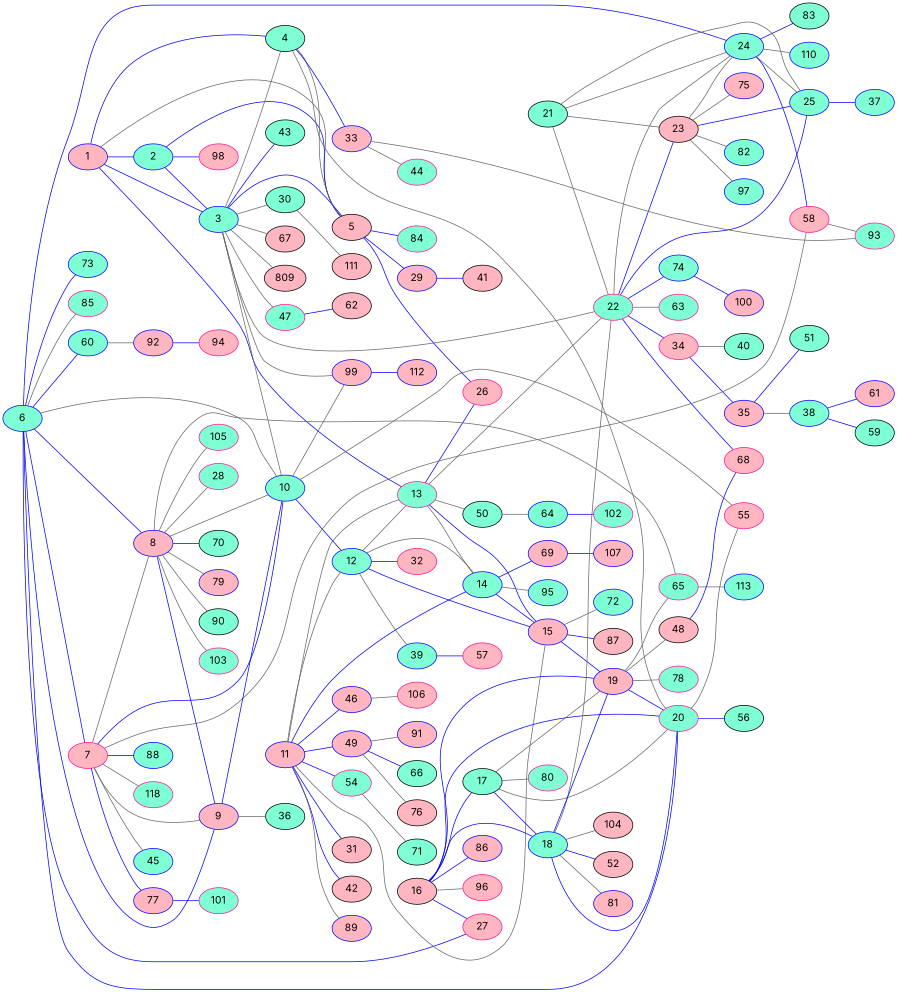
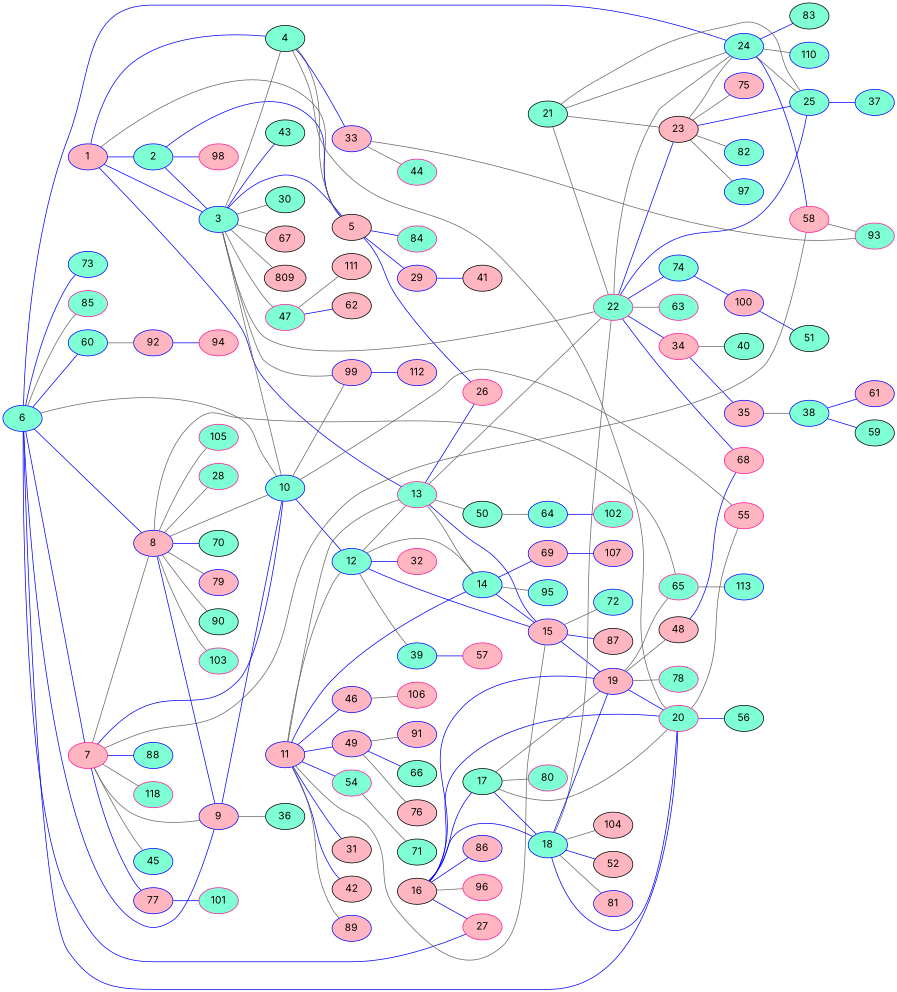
(319, 233) -> (318, 292)
(777, 376) -> (777, 321)
